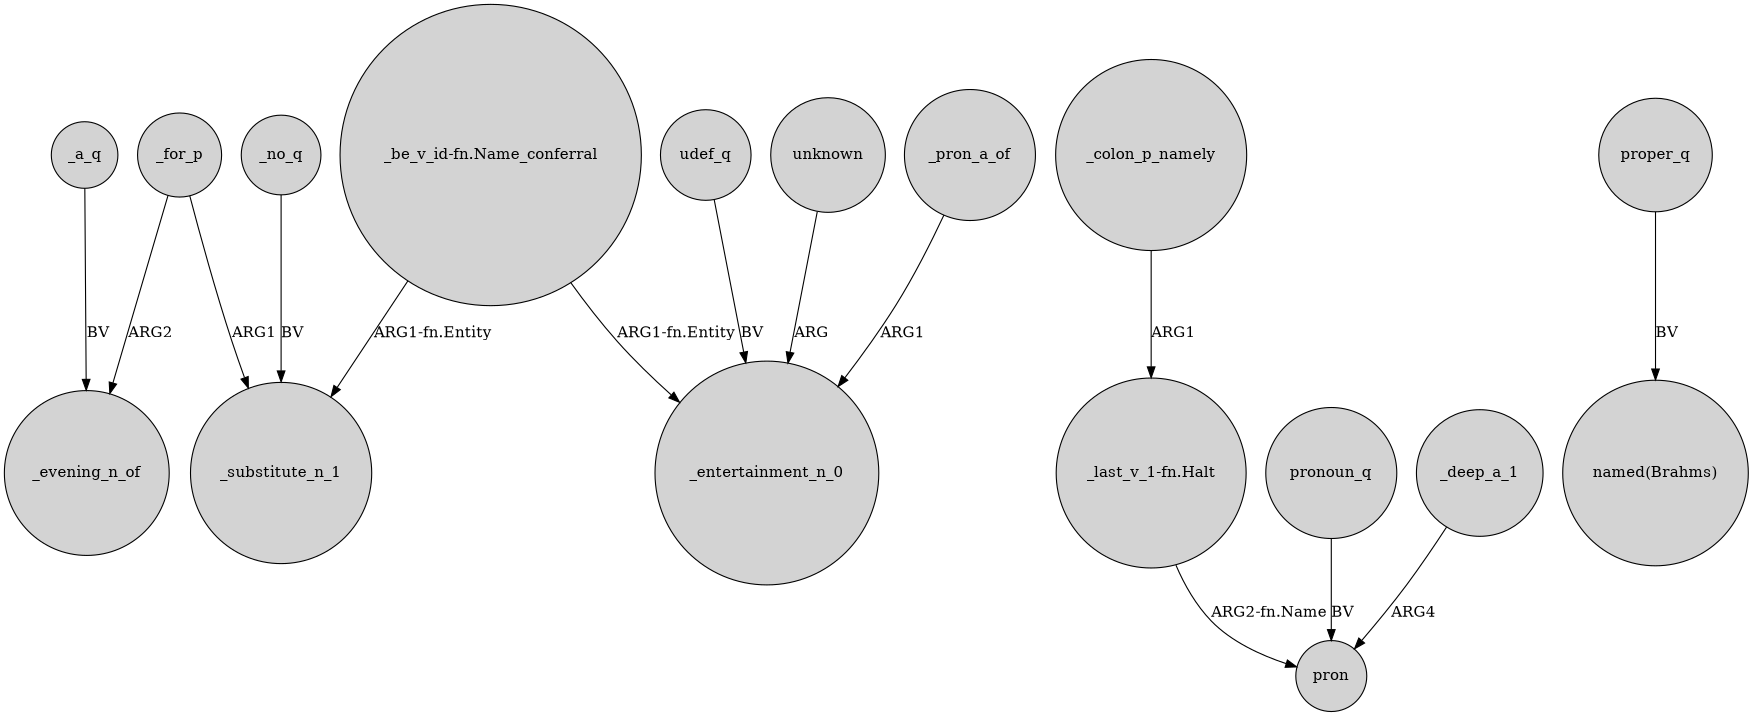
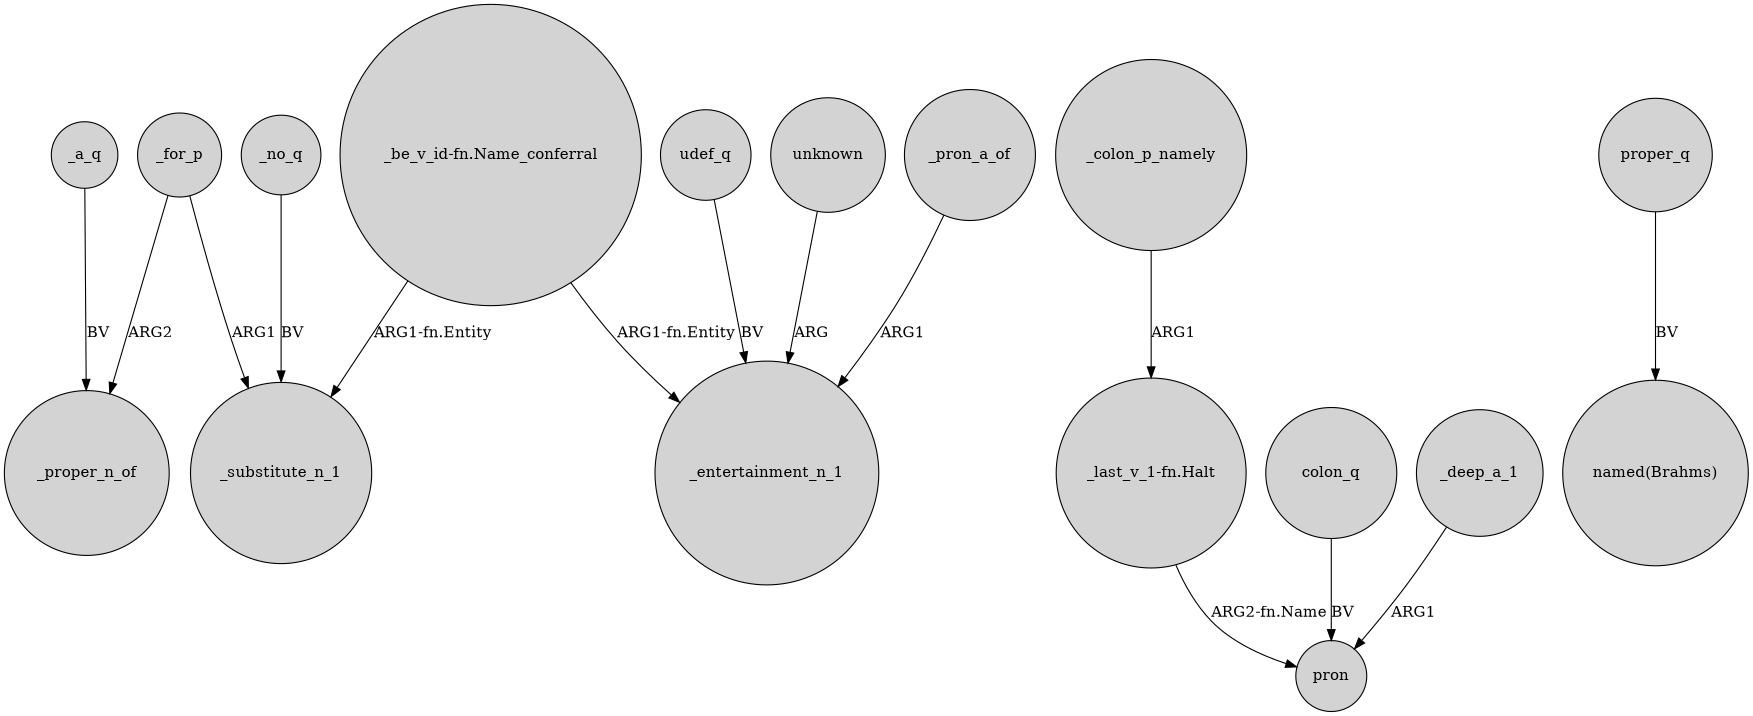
(87, 473) -> (87, 473)
(767, 473) -> (767, 473)
(1331, 473) -> (1331, 473)
(1414, 613) -> (1414, 613)
